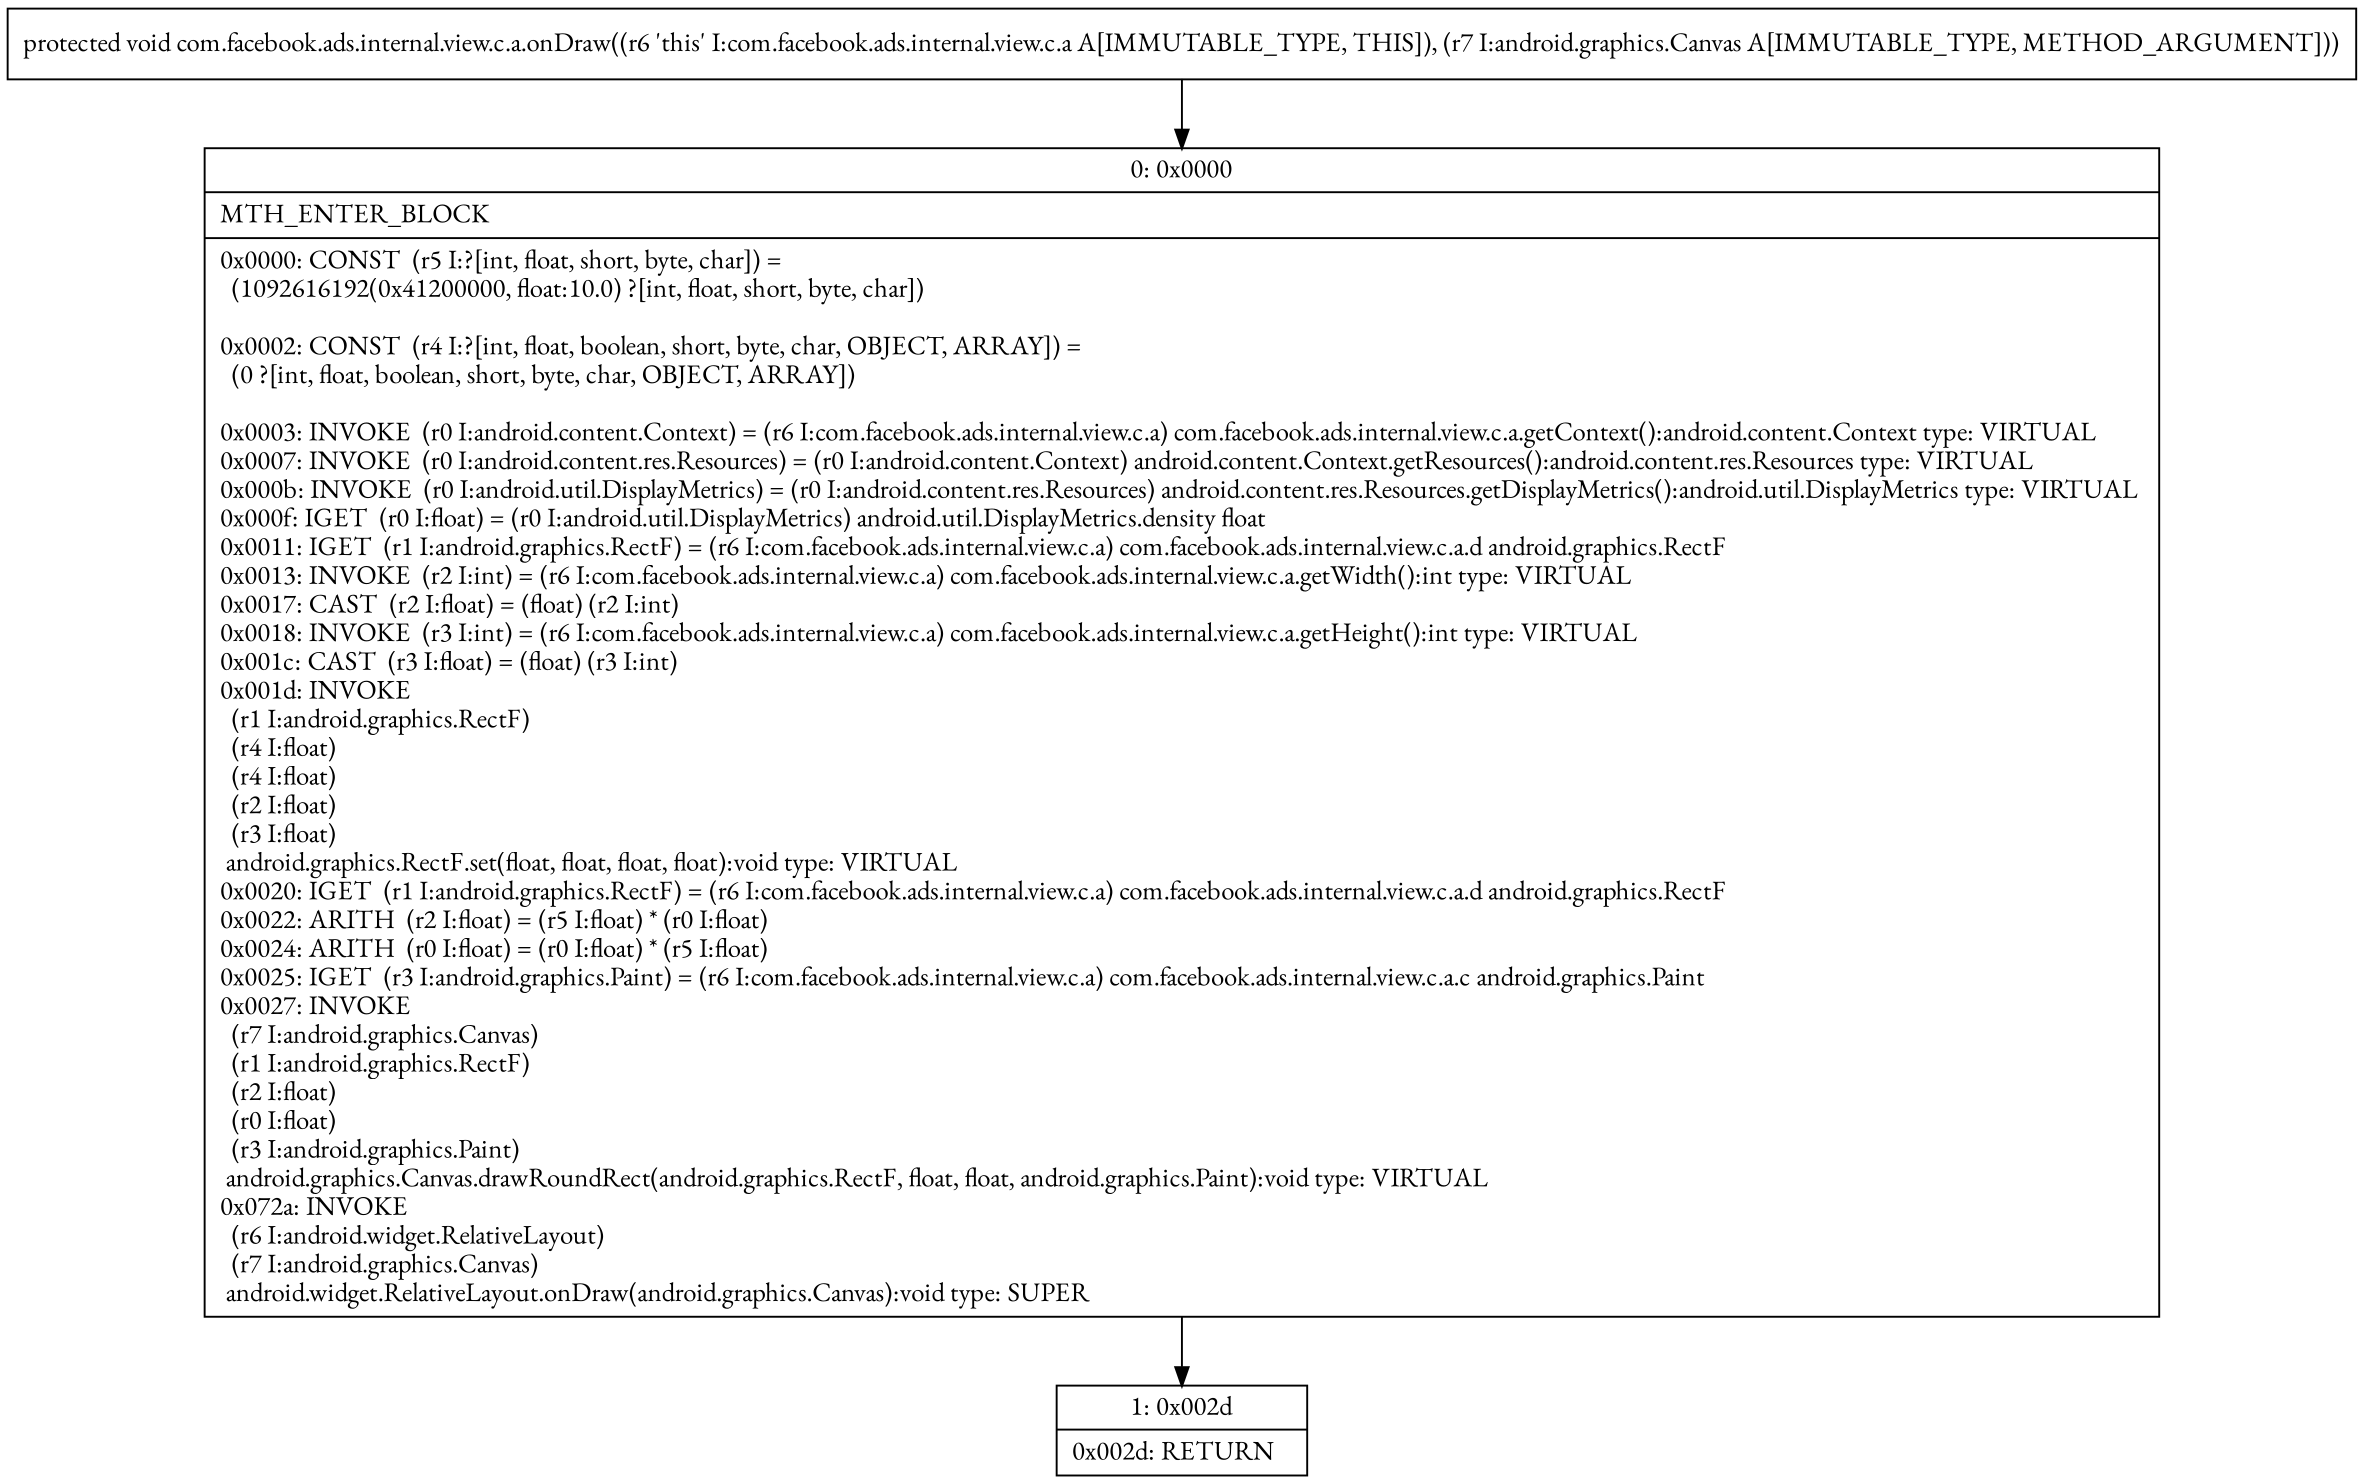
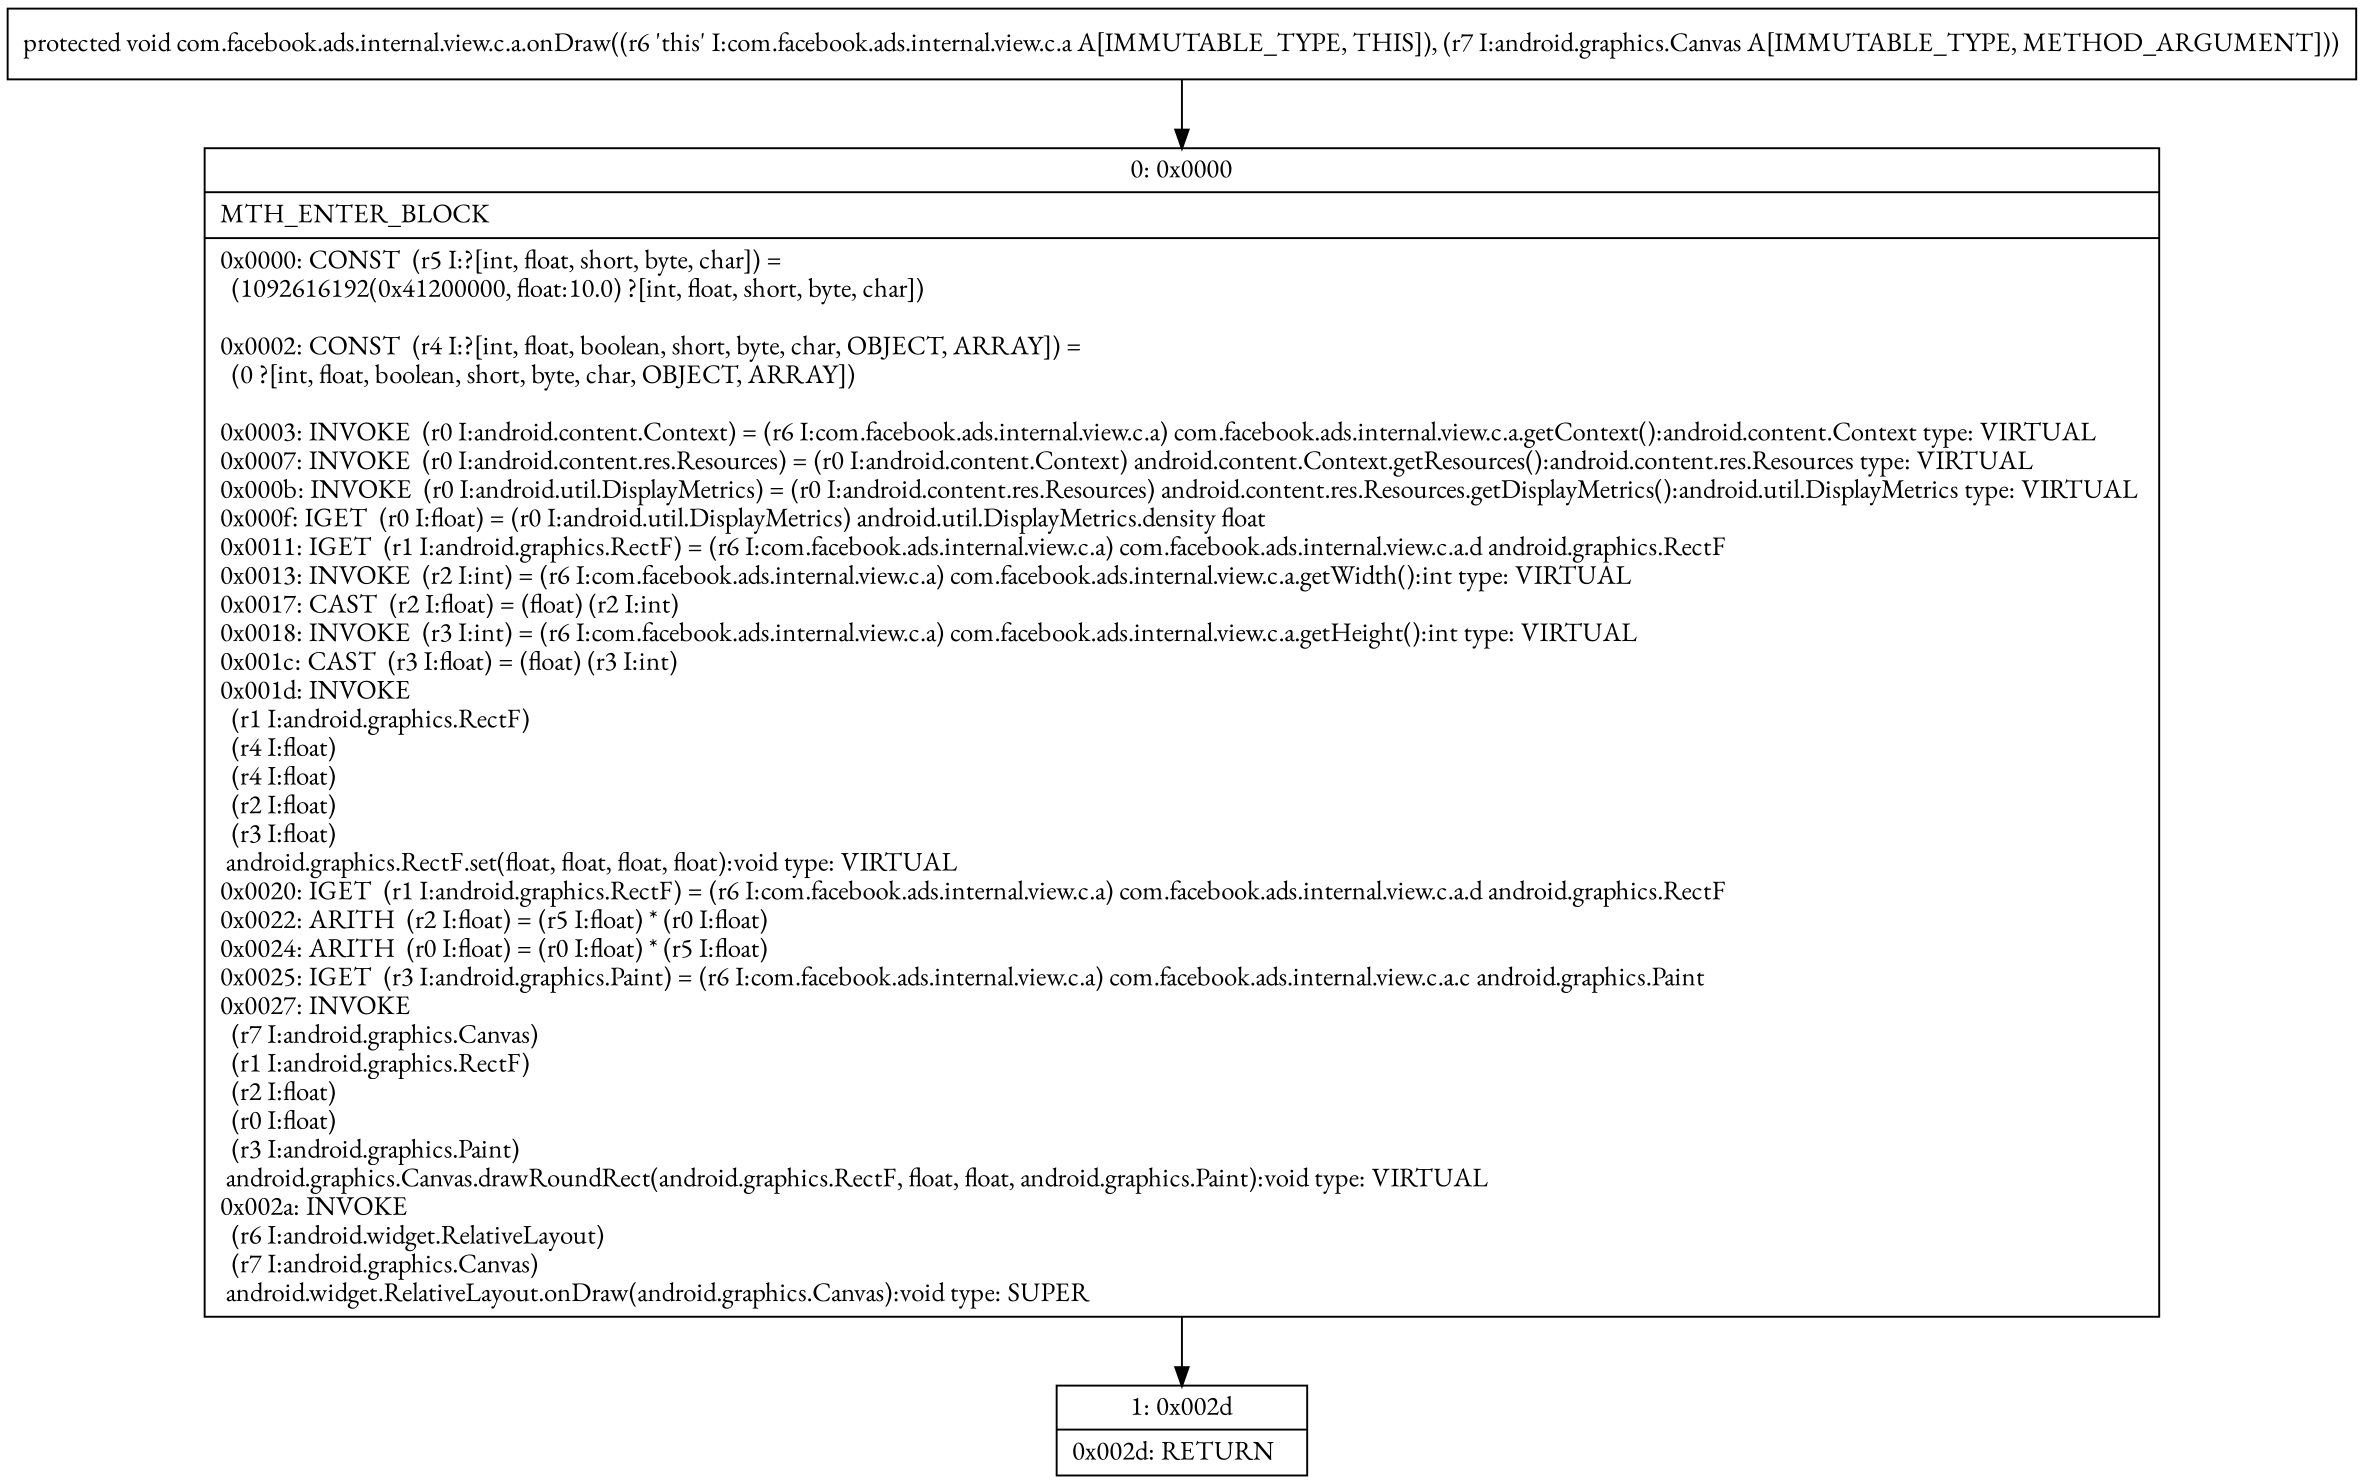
(320, 1207) -> (320, 1207)
